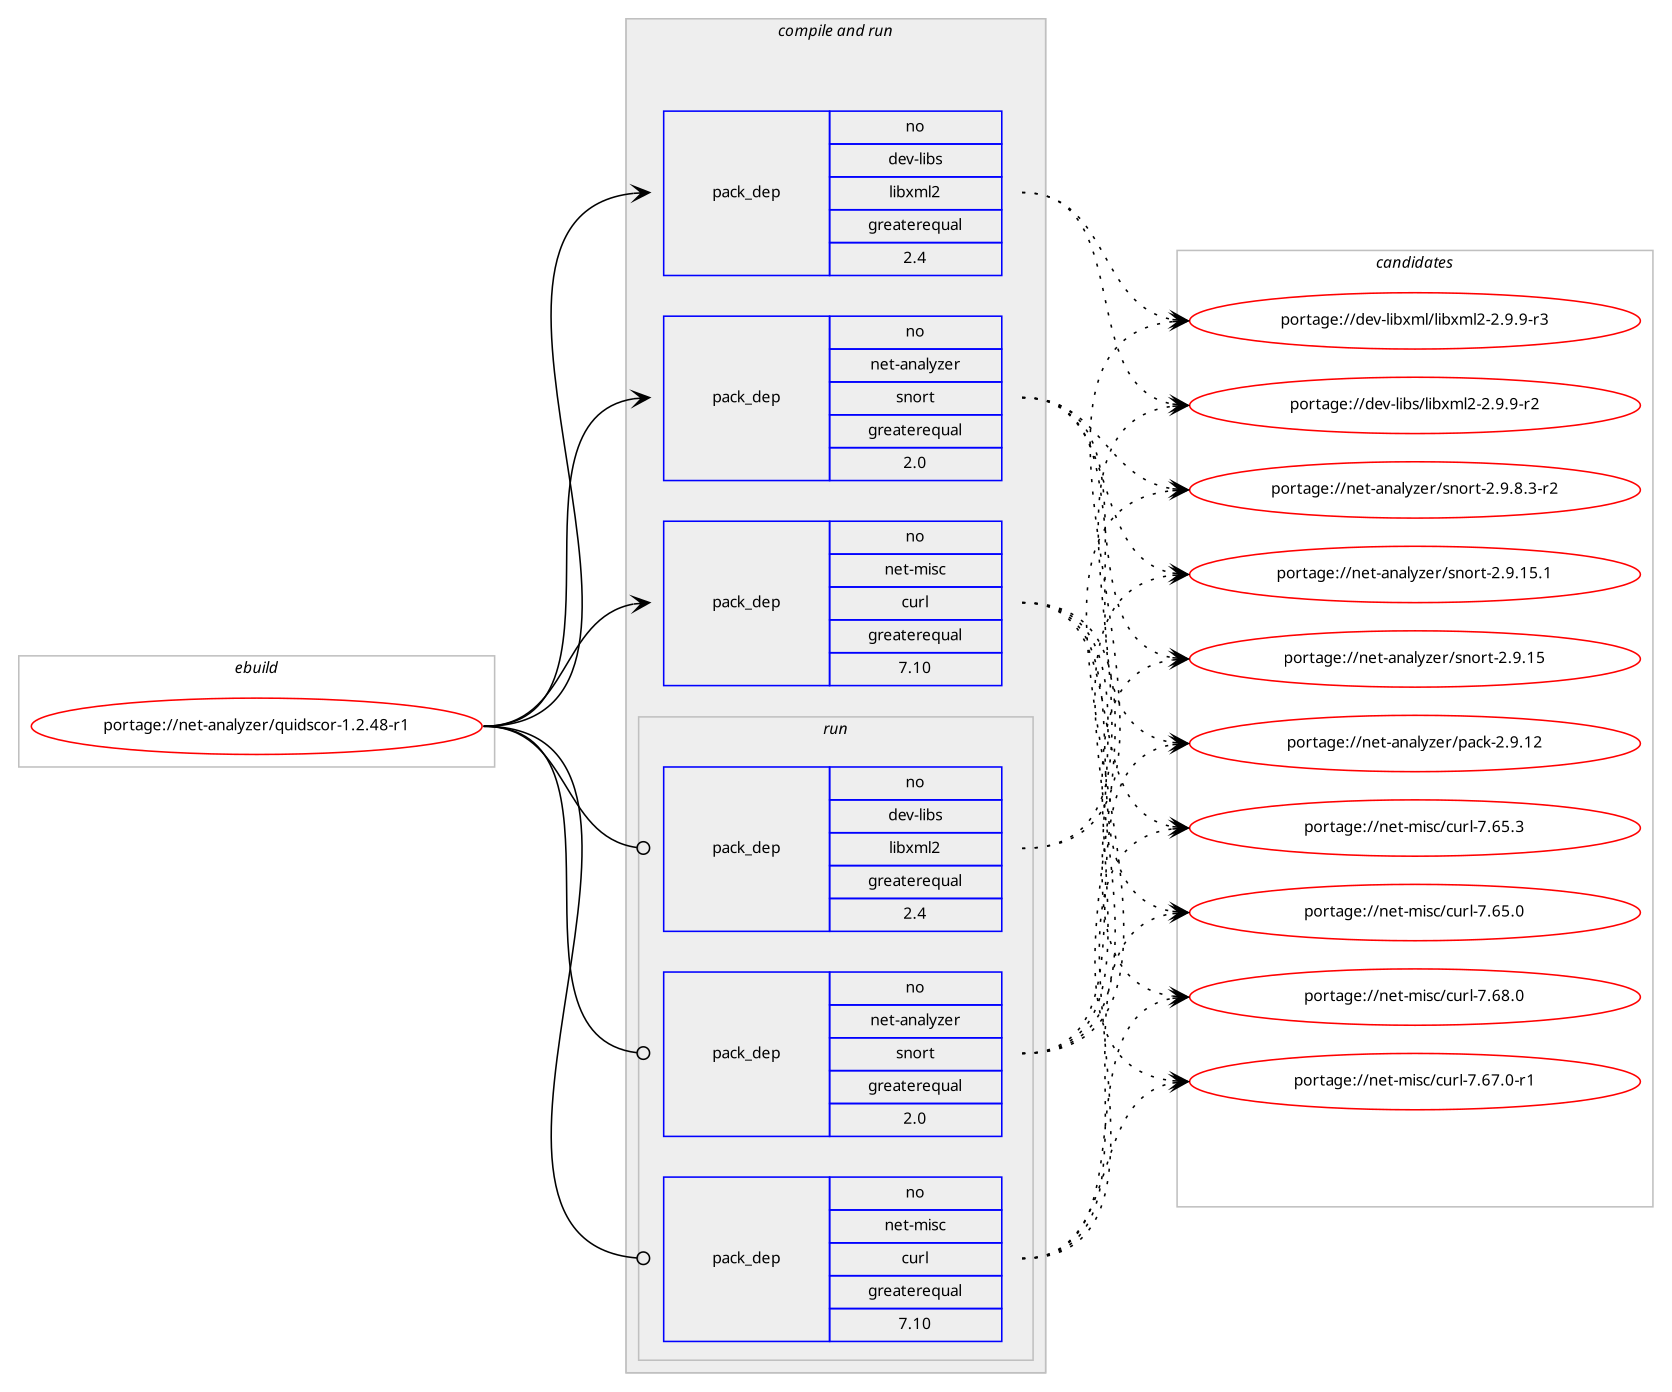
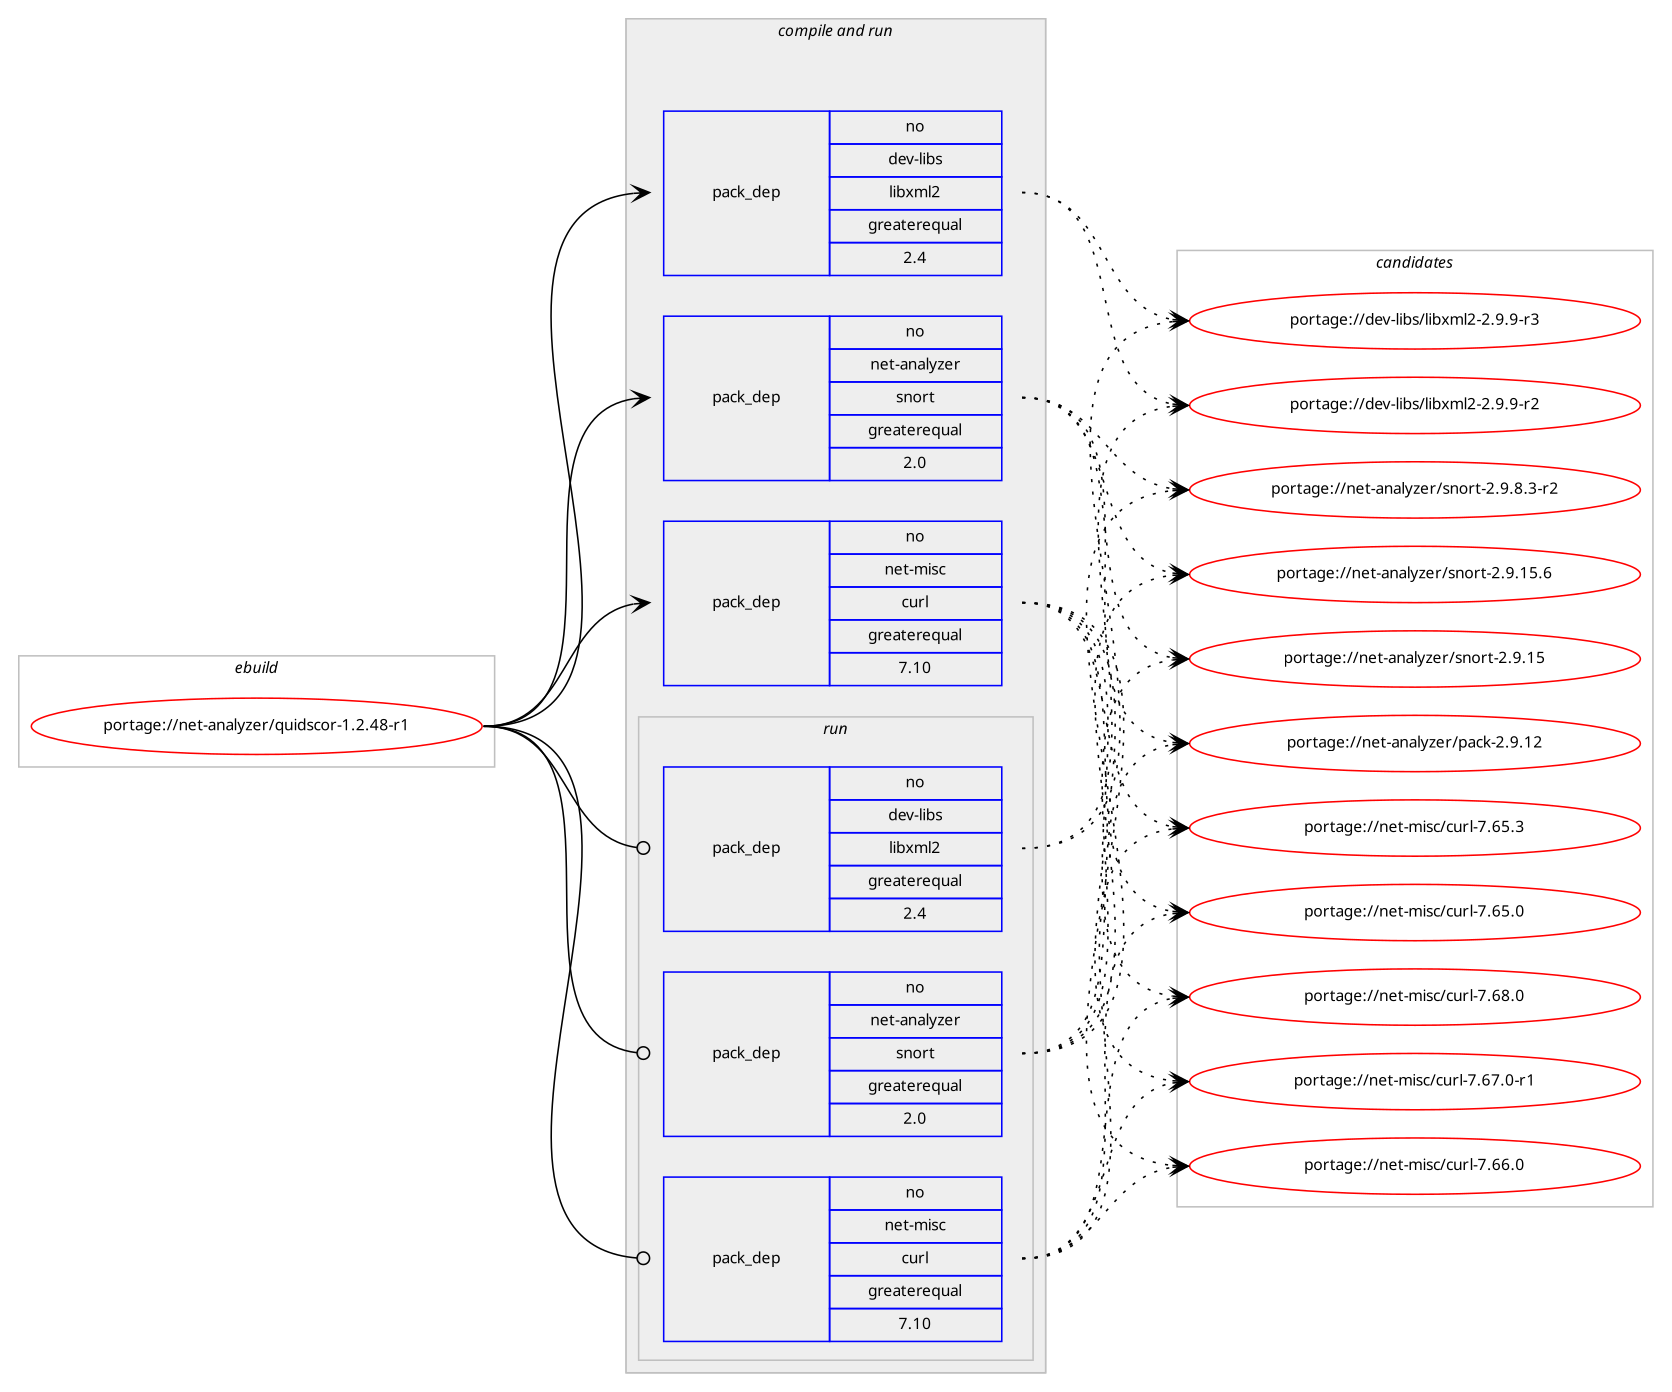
(1415, 321) -> (1415, 321)
(1415, 574) -> (1415, 574)
none -> (1415, 1166)
